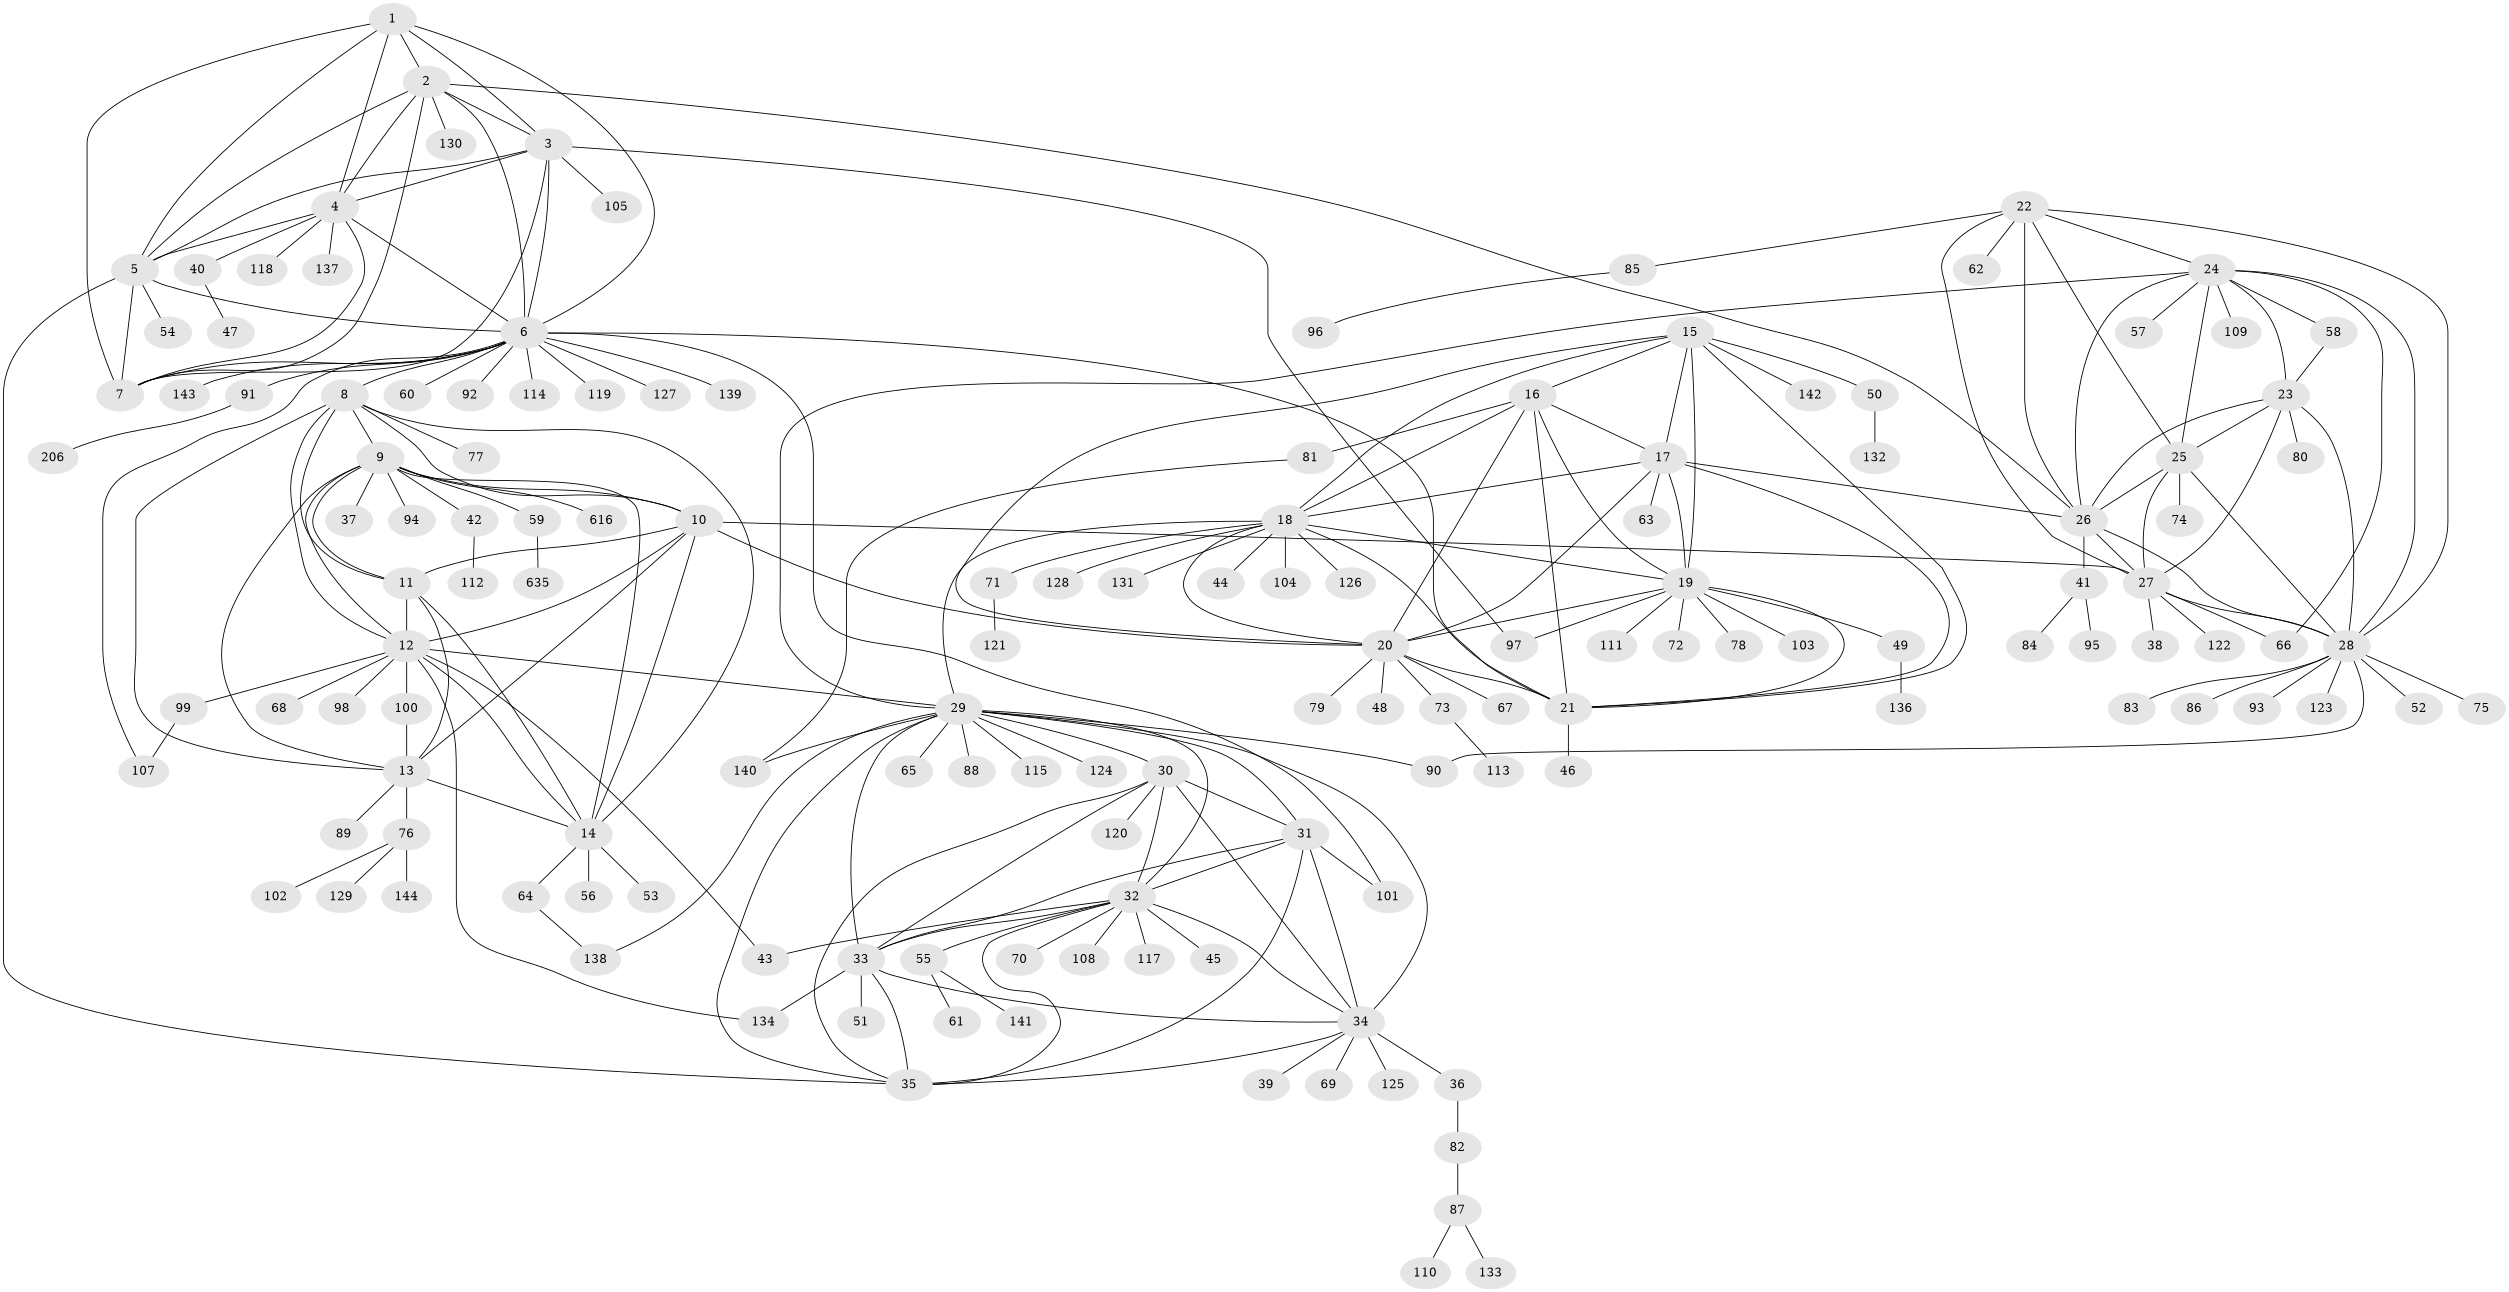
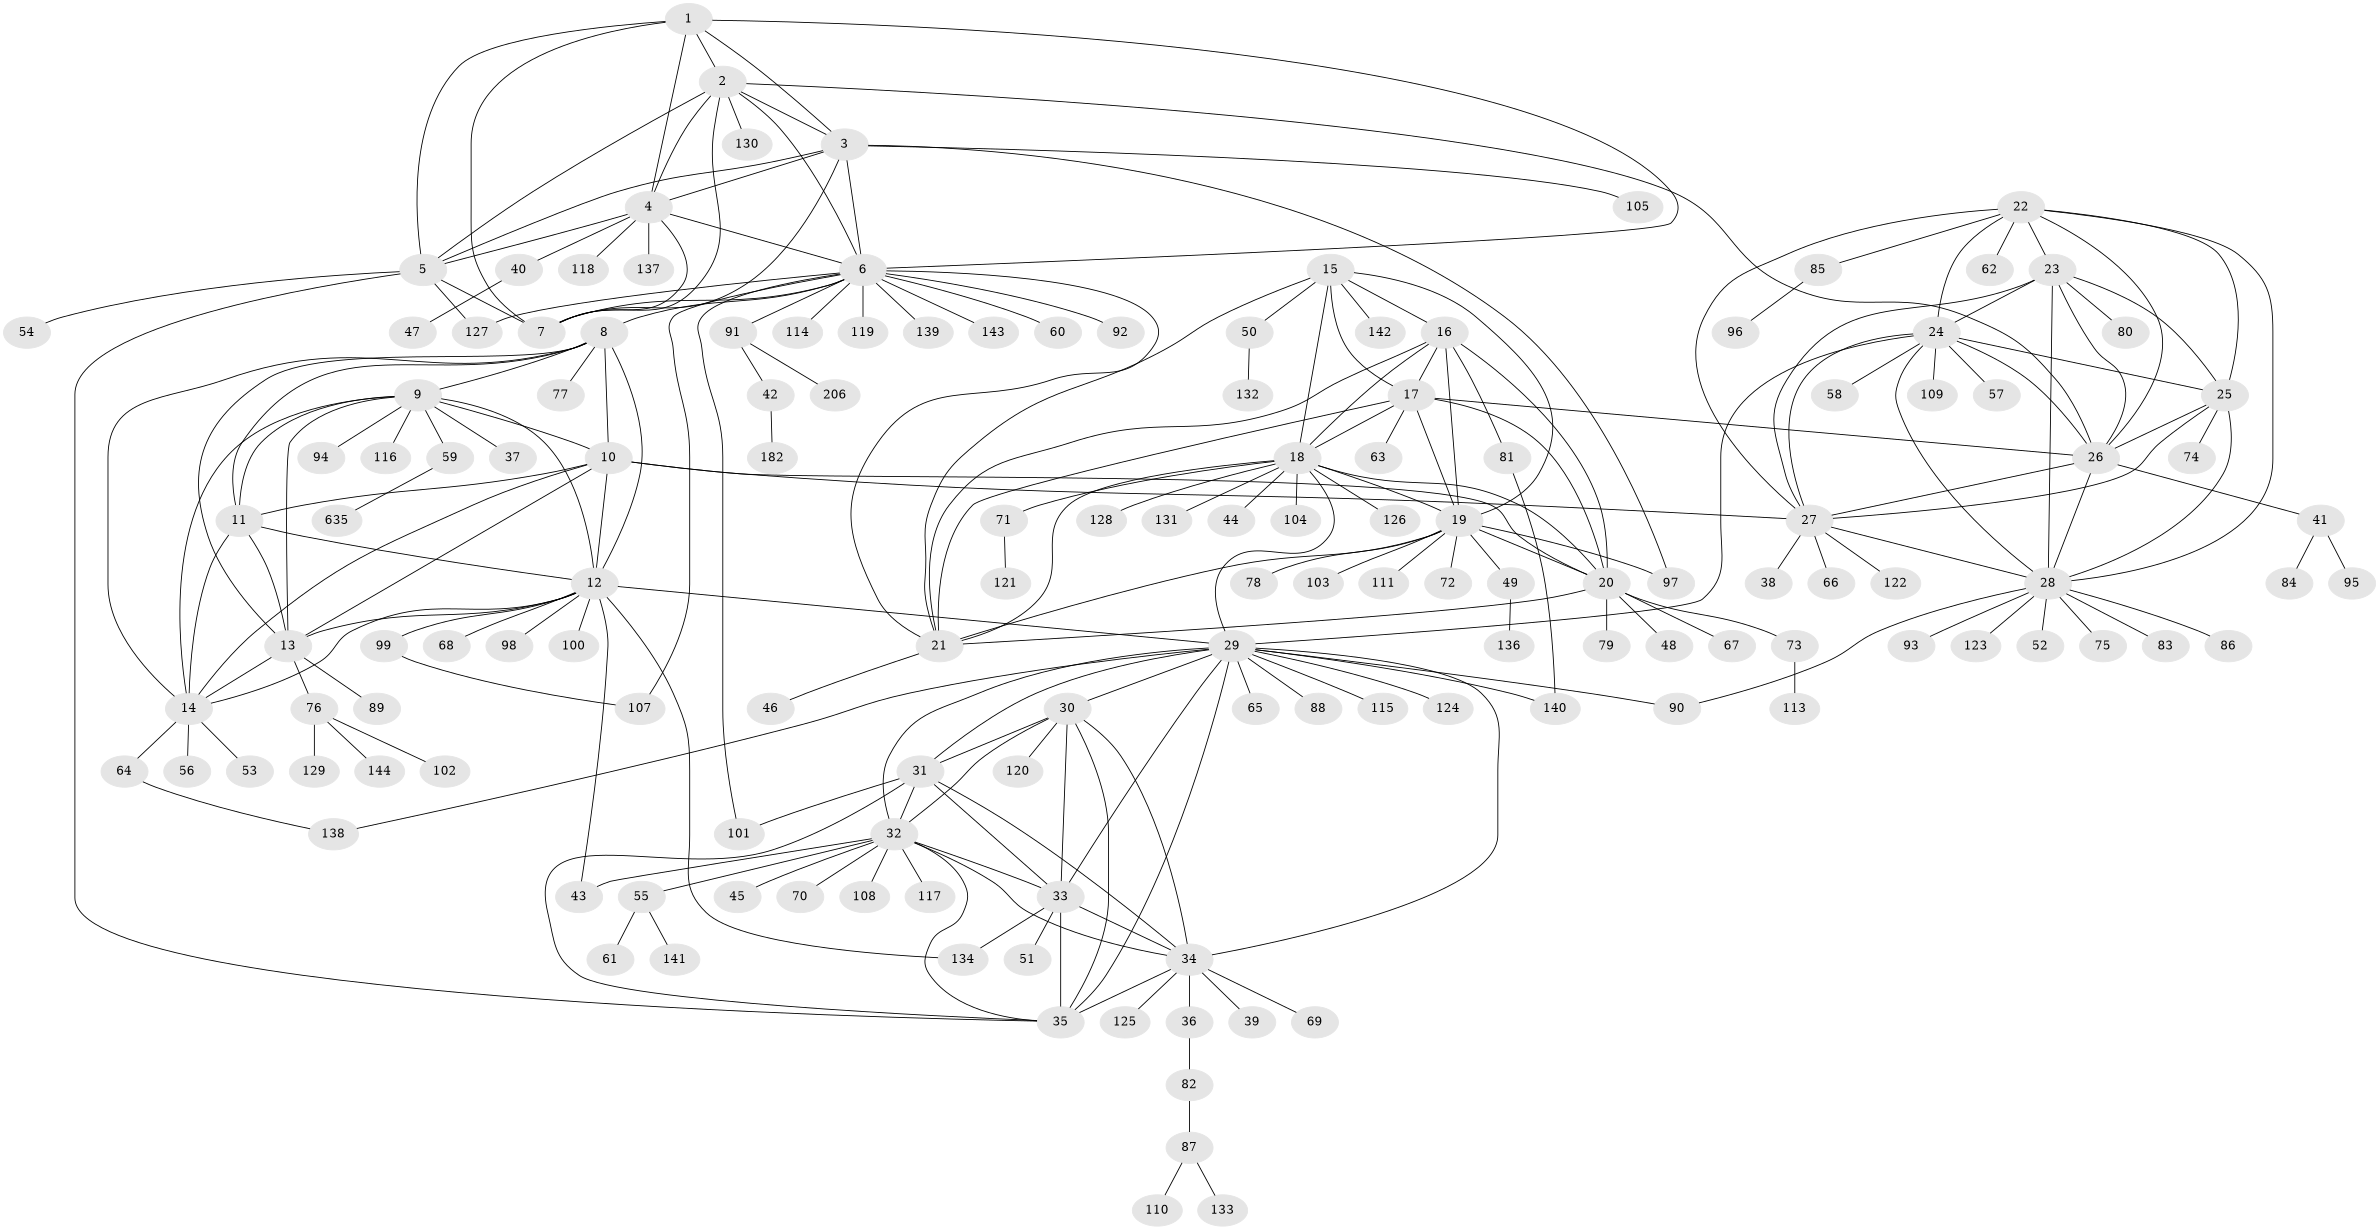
(325, 317) -> (450, 301)
(2310, 364) -> (2037, 239)
(2382, 414) -> (1802, 383)
(1080, 458) -> none
(428, 489) -> (752, 364)
(602, 521) -> (386, 458)
(473, 583) -> (772, 458)
(407, 740) -> (442, 615)
